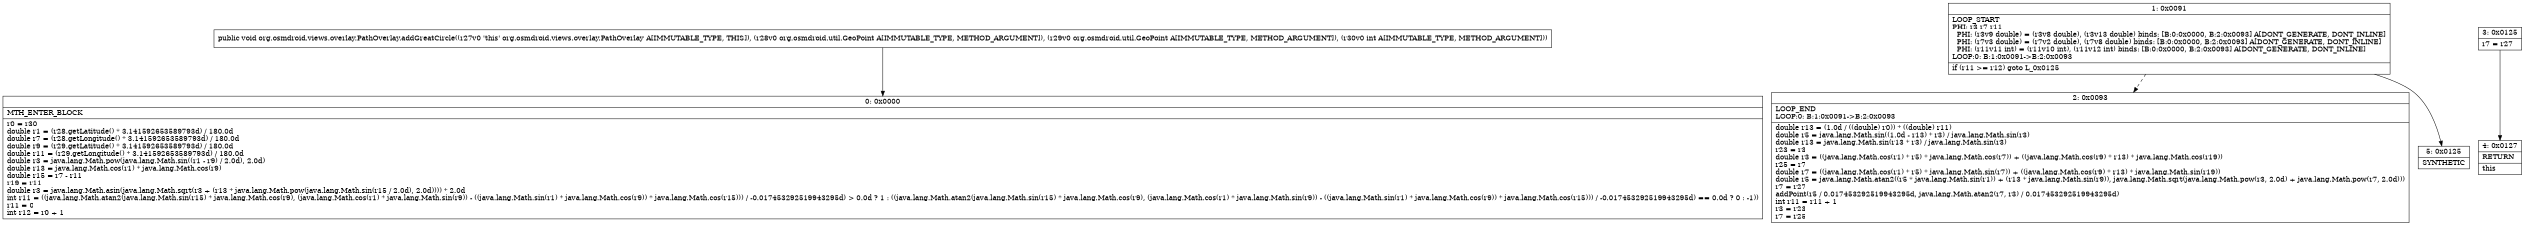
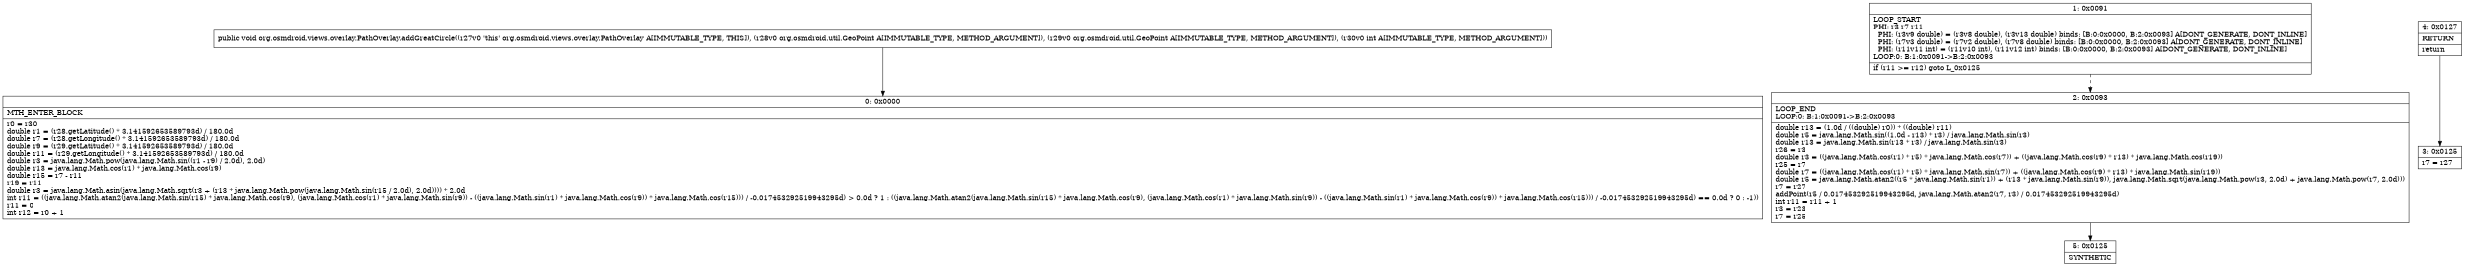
(2500, 93) -> (2440, 98)
(2419, 97) -> (2090, 229)
(1791, 150) -> (1791, 150)
(2489, 169) -> (2433, 50)
